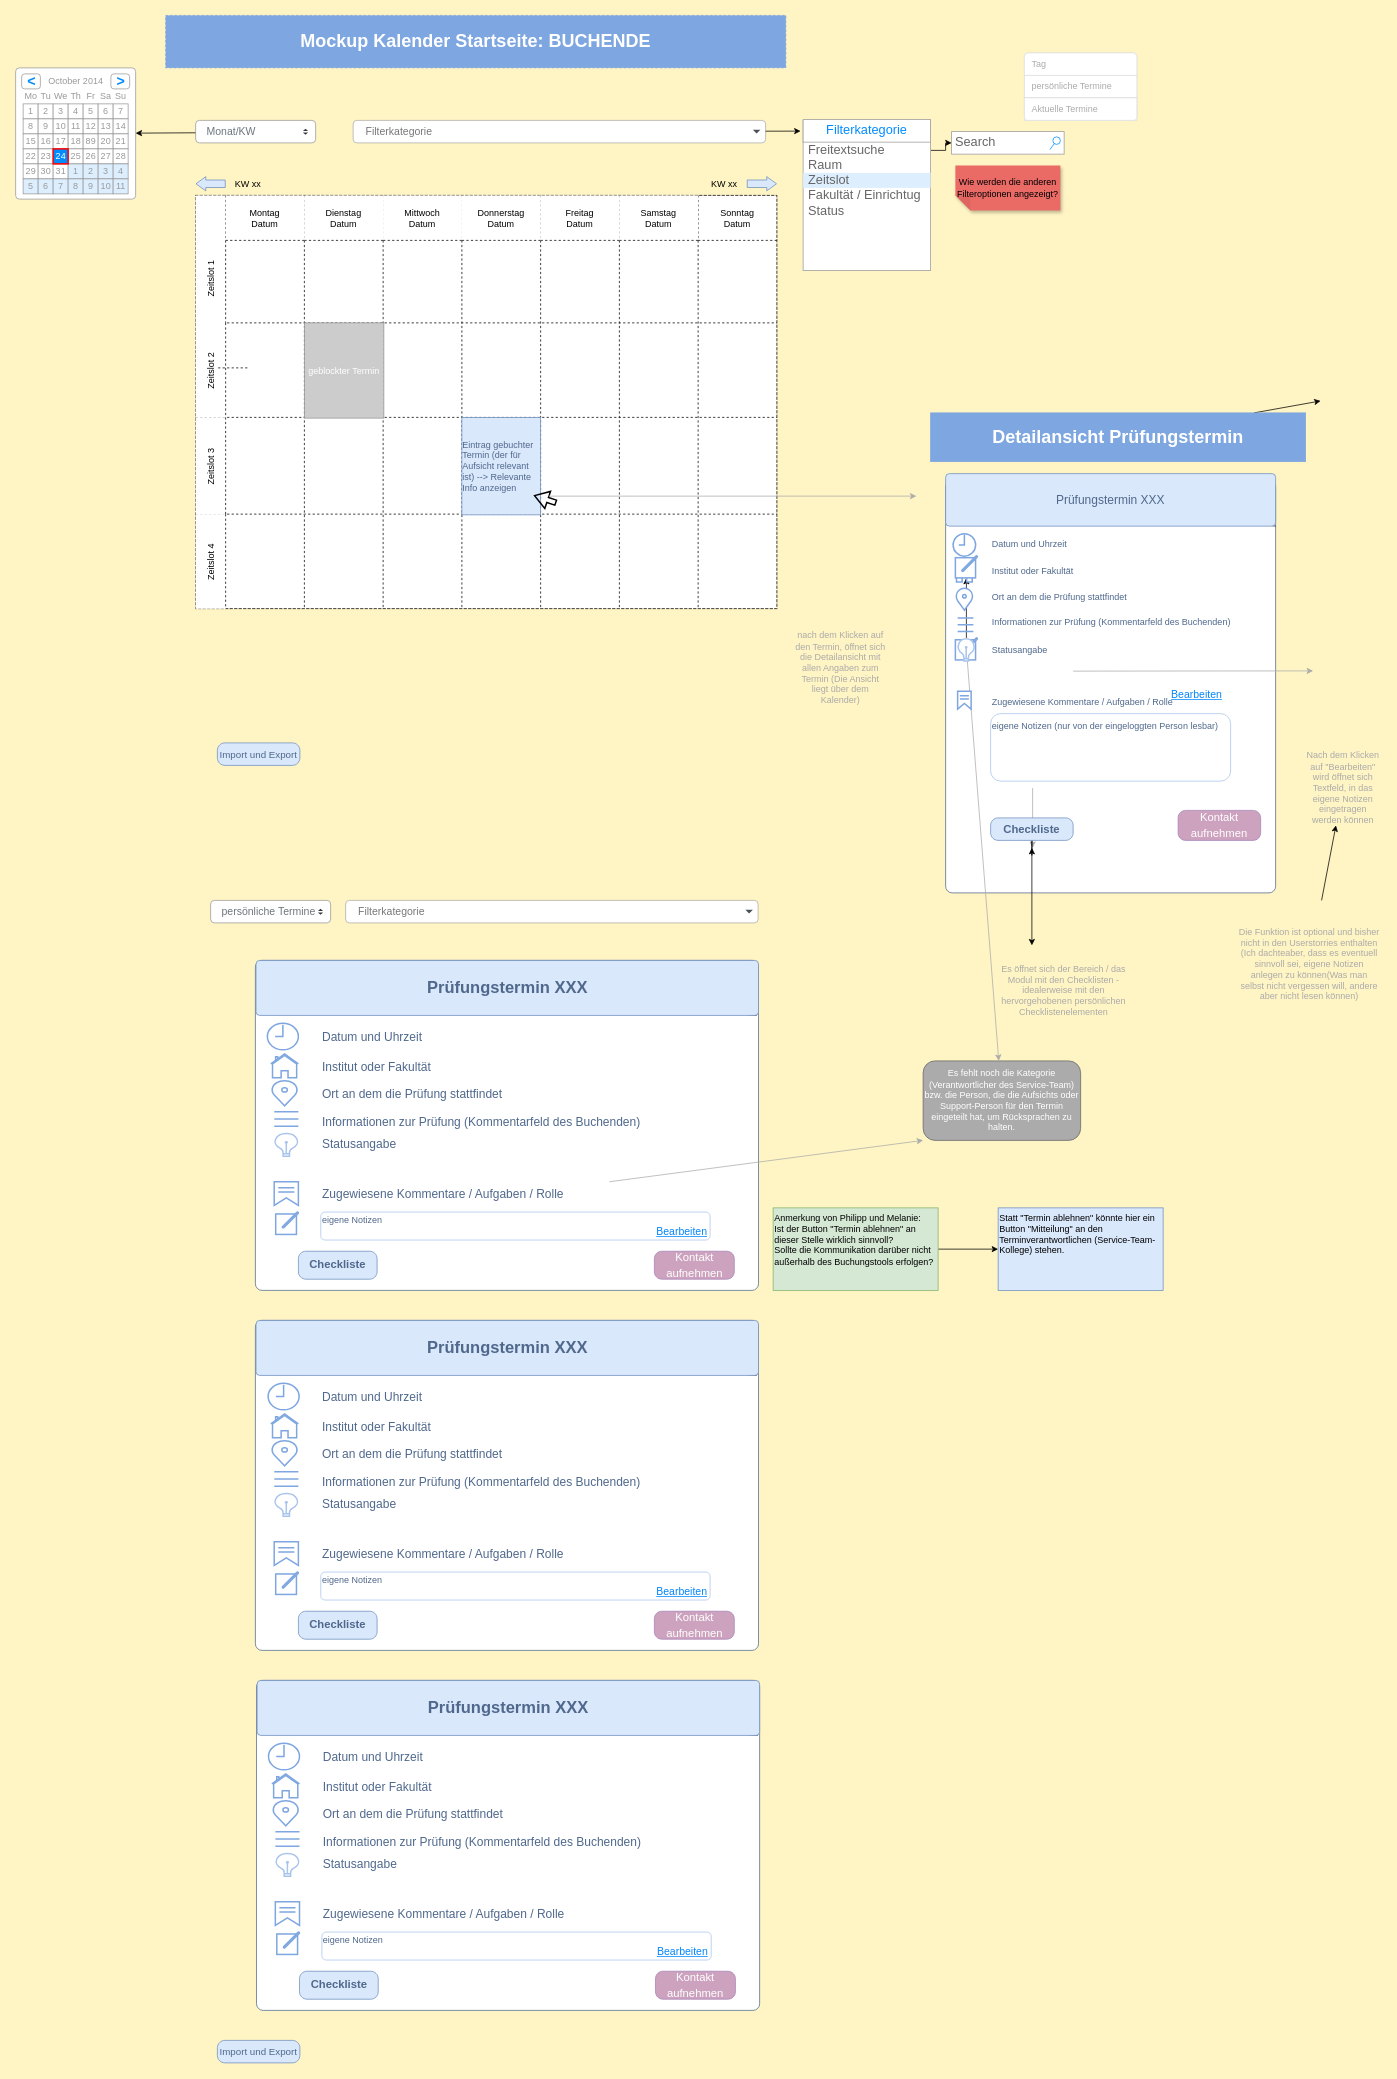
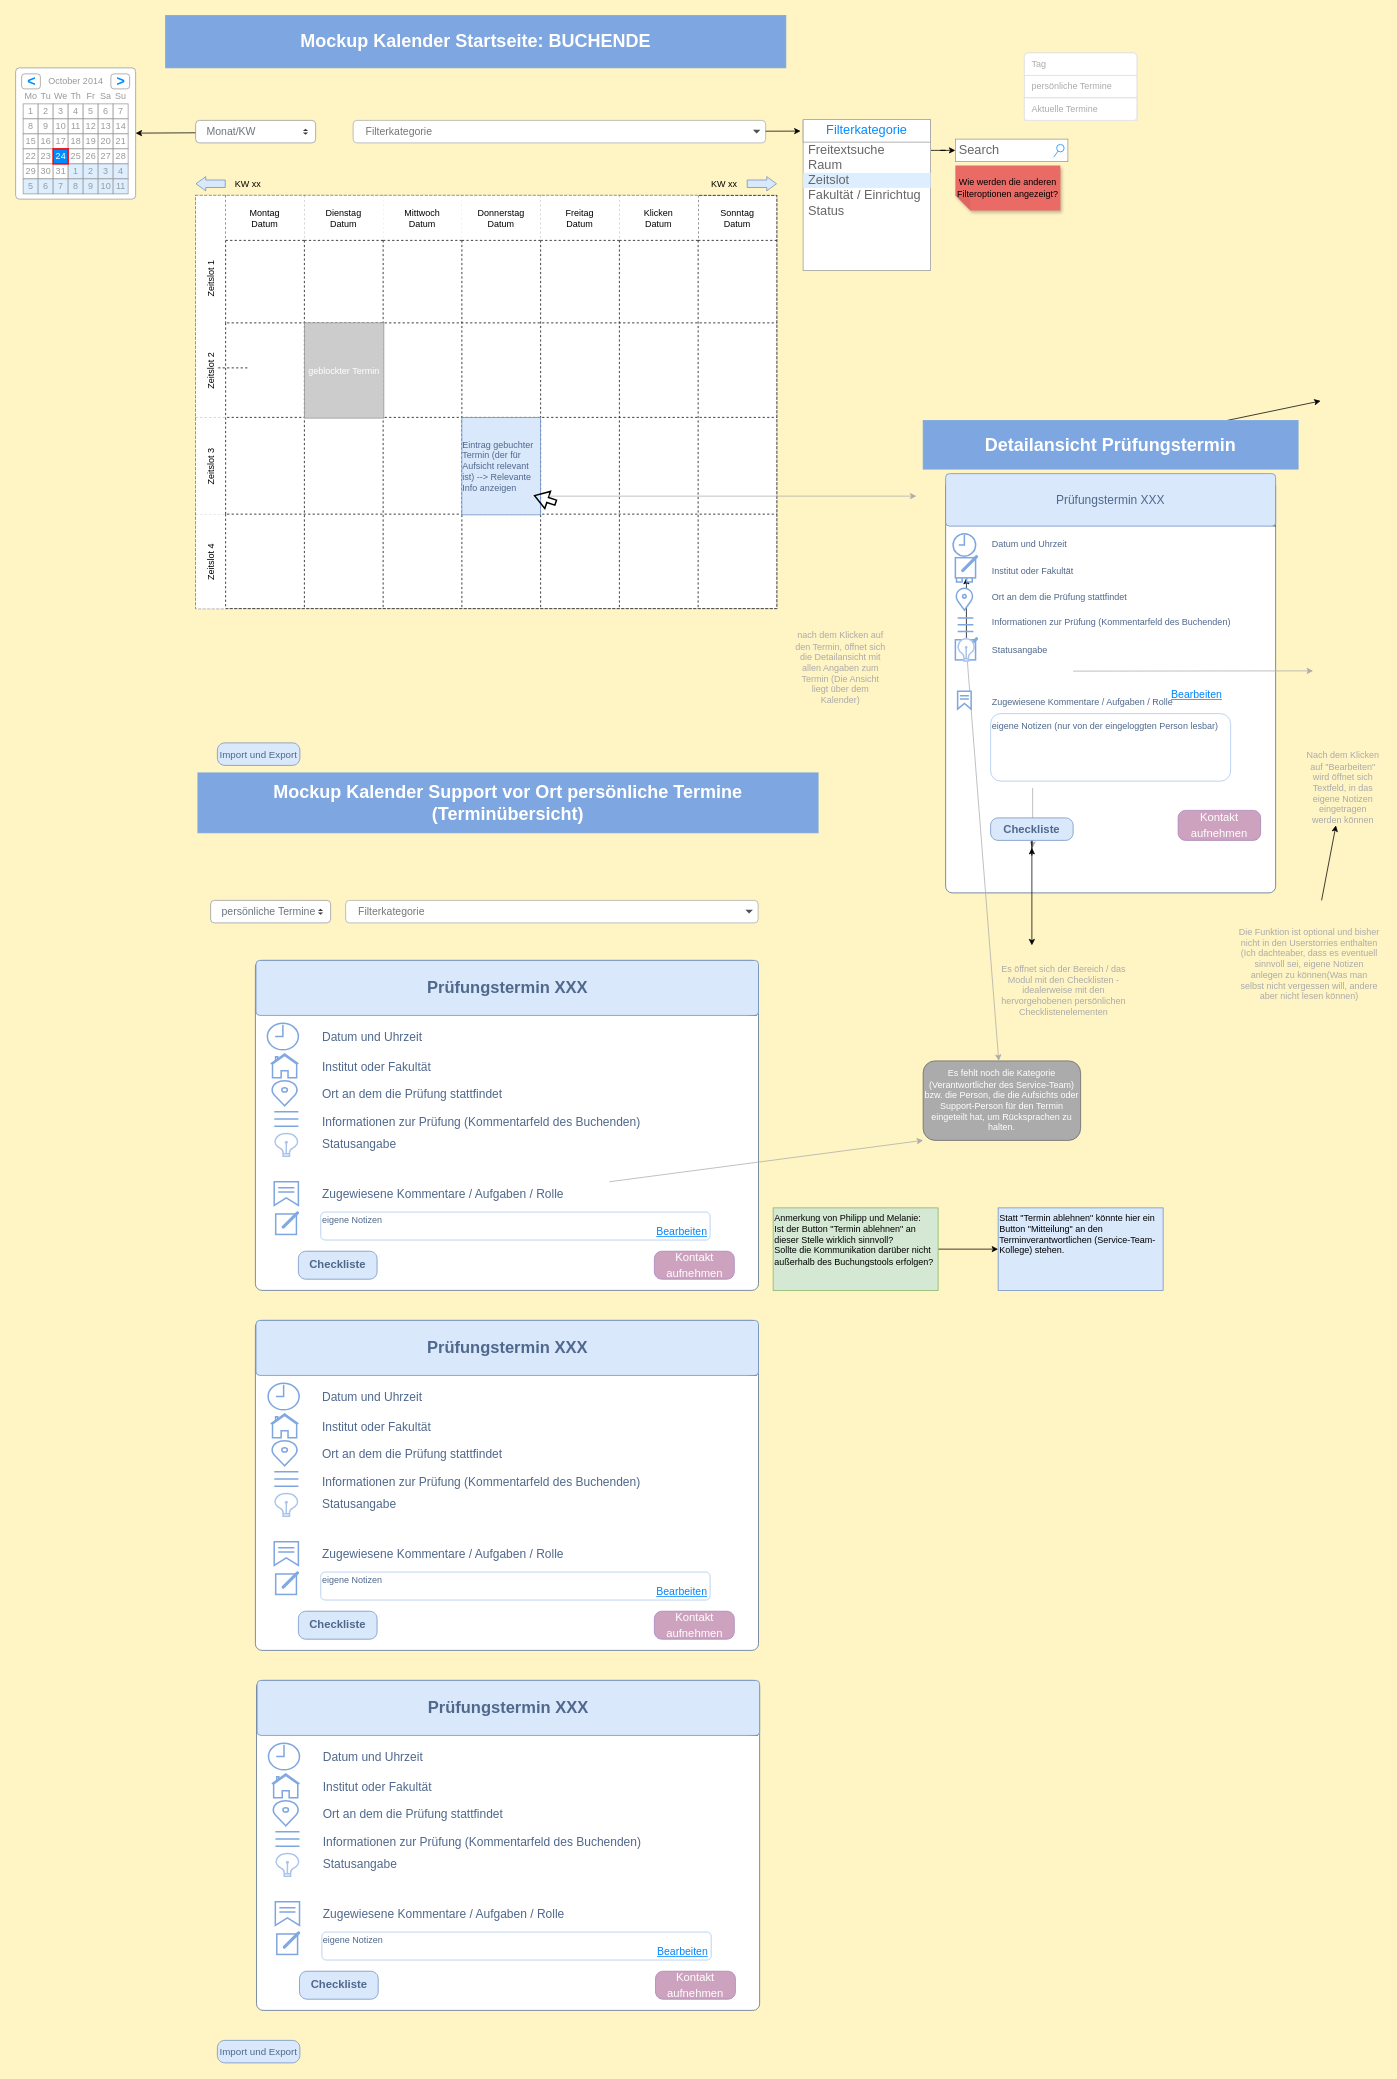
(476, 42) -> (476, 42)
(91, 141) -> (91, 141)
(1008, 143) -> (1011, 150)
(658, 213) -> (658, 213)
(1118, 437) -> (1110, 445)
none -> (508, 803)
